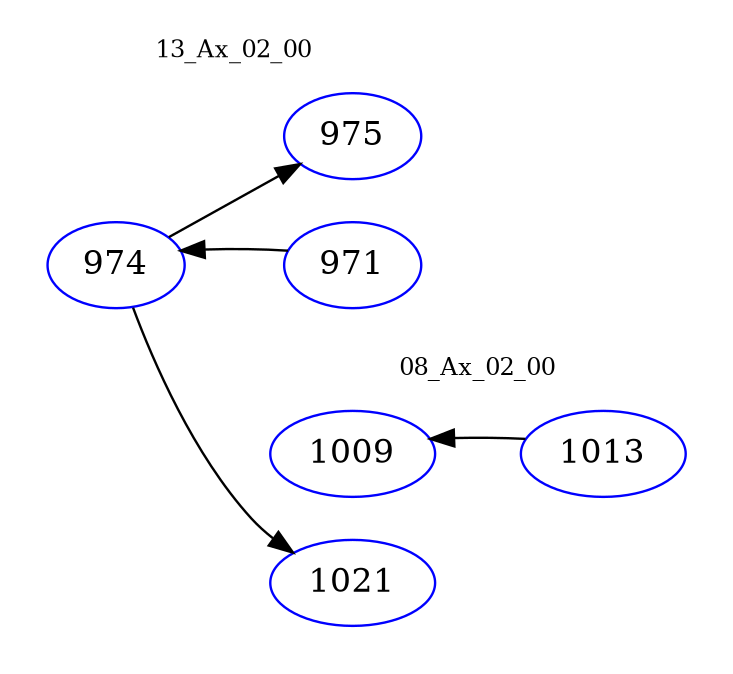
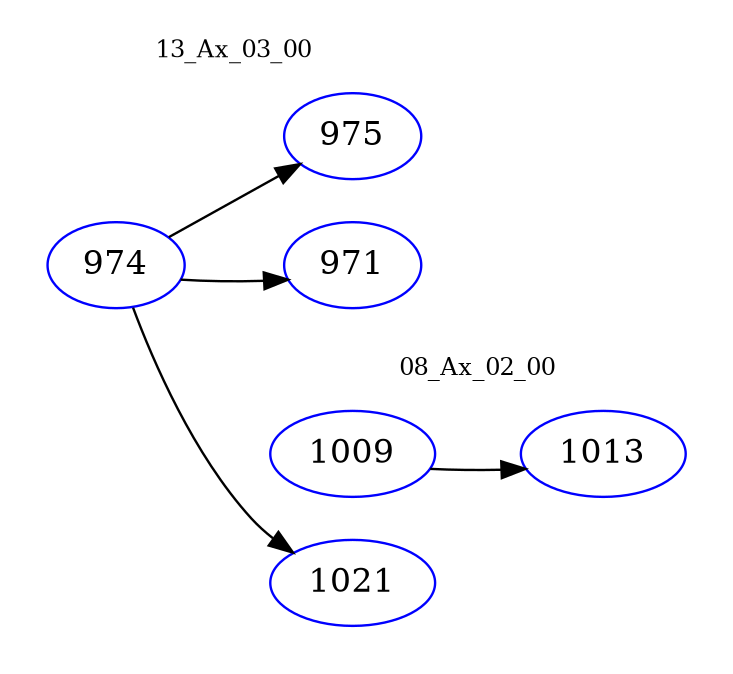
(234, 51) -> (234, 51)
(247, 249) -> (222, 281)
(490, 438) -> (466, 470)
